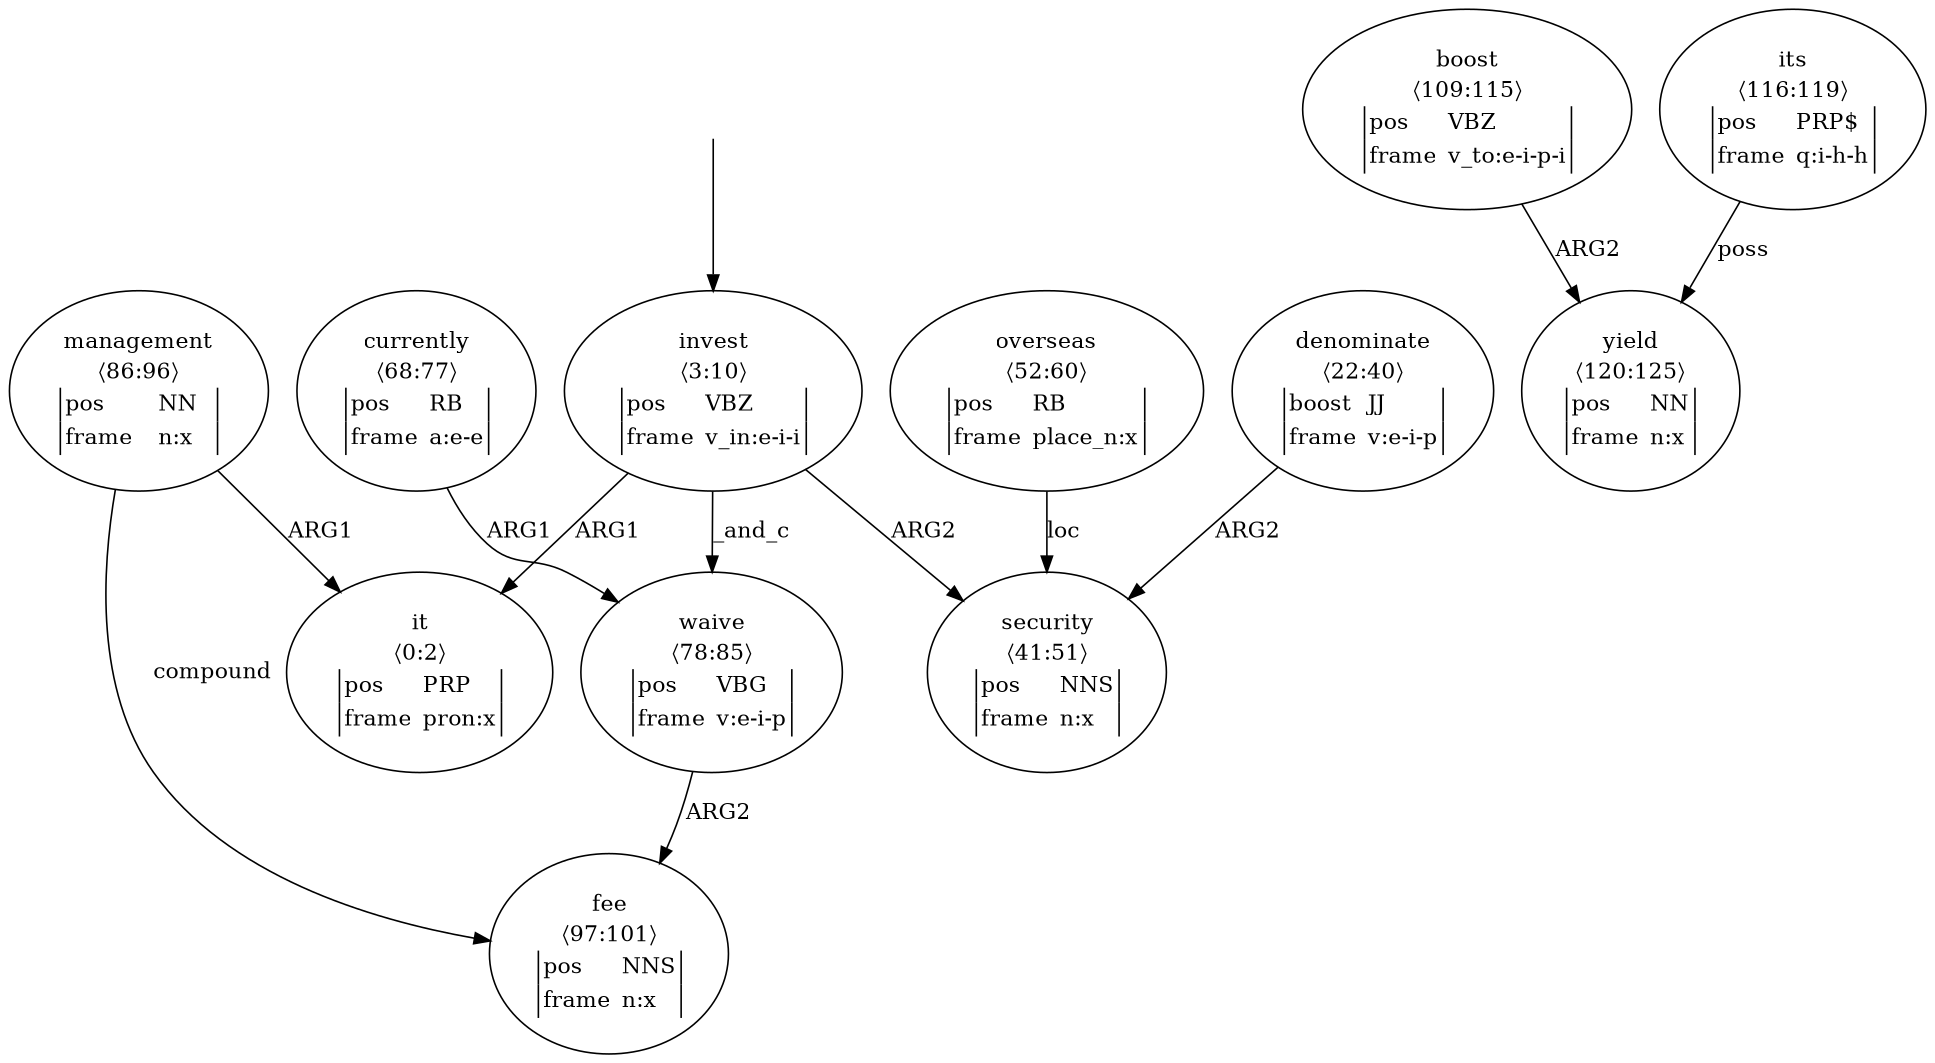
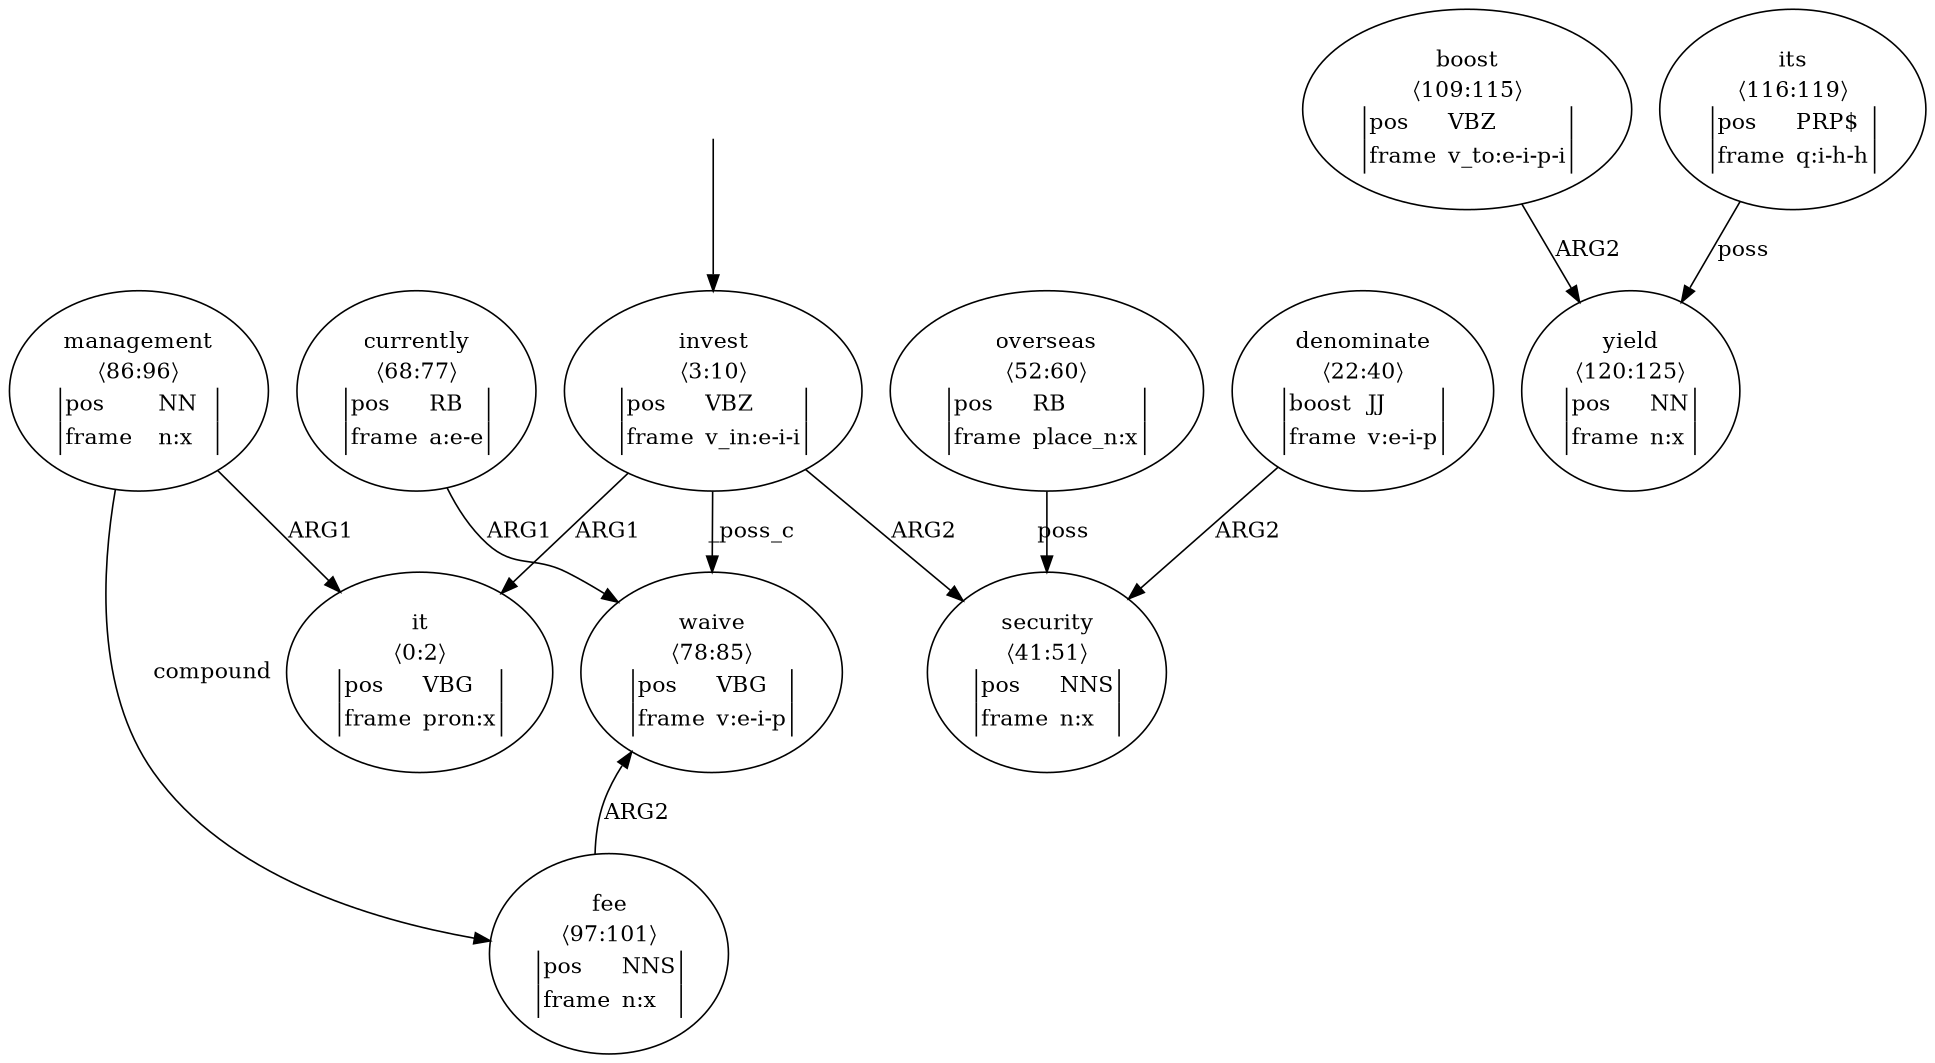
(752, 532) -> (752, 532)
(1064, 532) -> (1064, 532)
(448, 685) -> (449, 685)
(681, 811) -> (602, 808)
